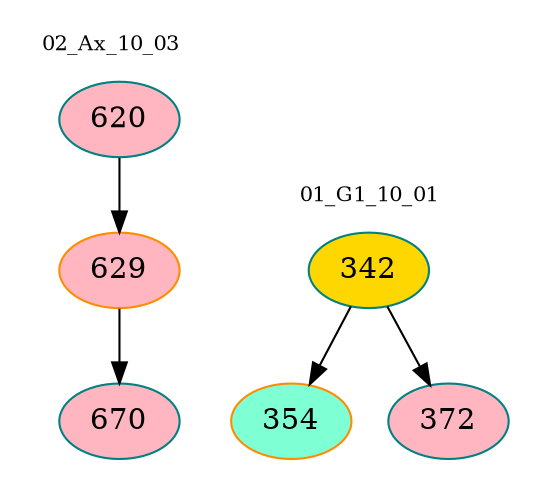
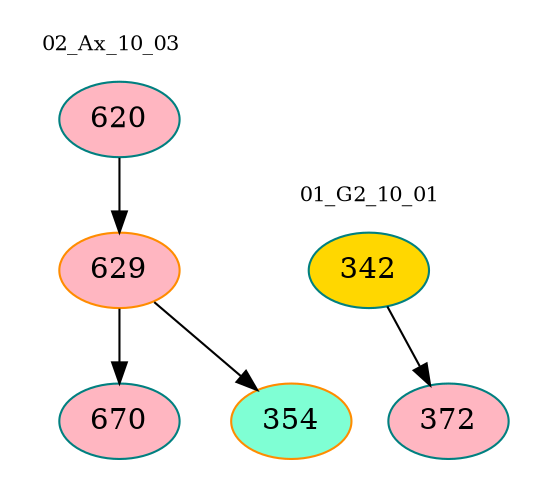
(370, 196) -> (370, 196)
(335, 336) -> (182, 326)
